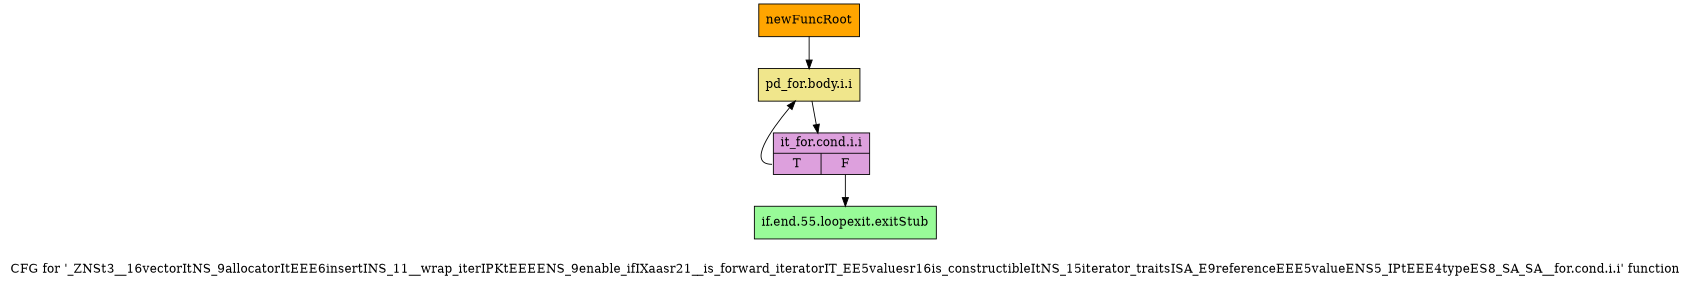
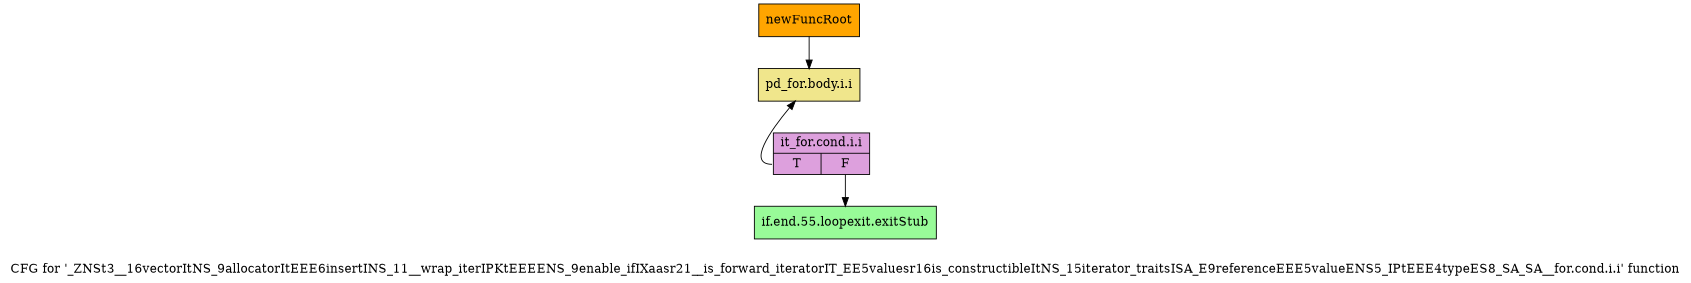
(814, 113) -> none
